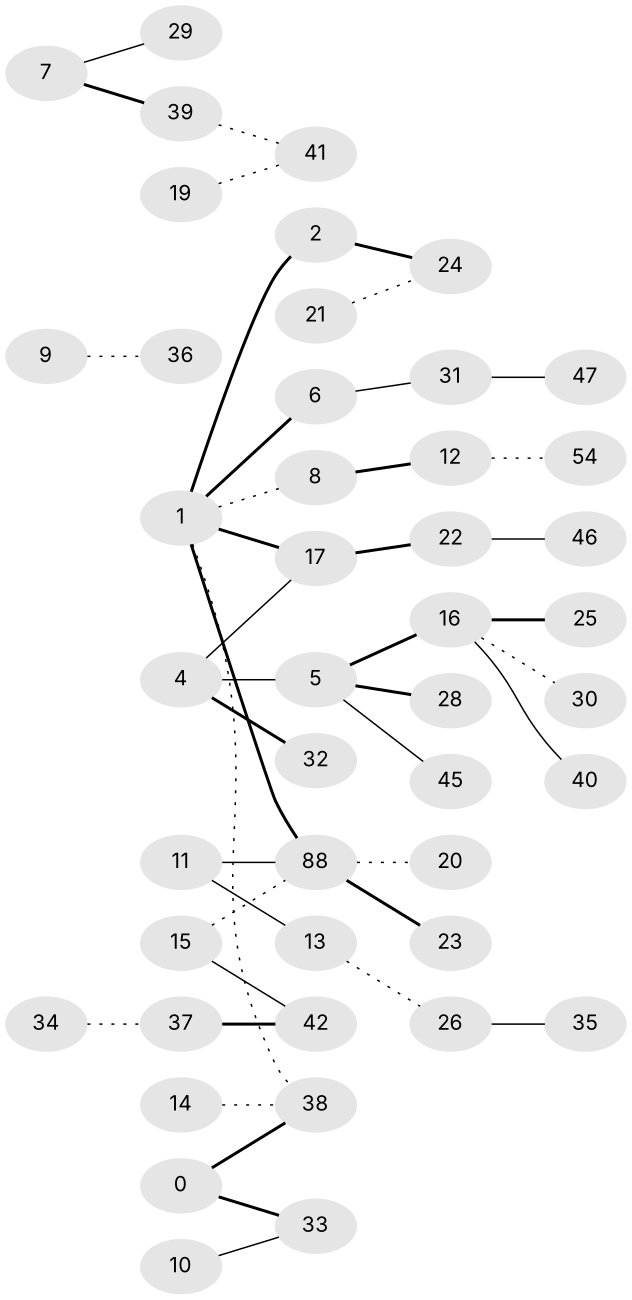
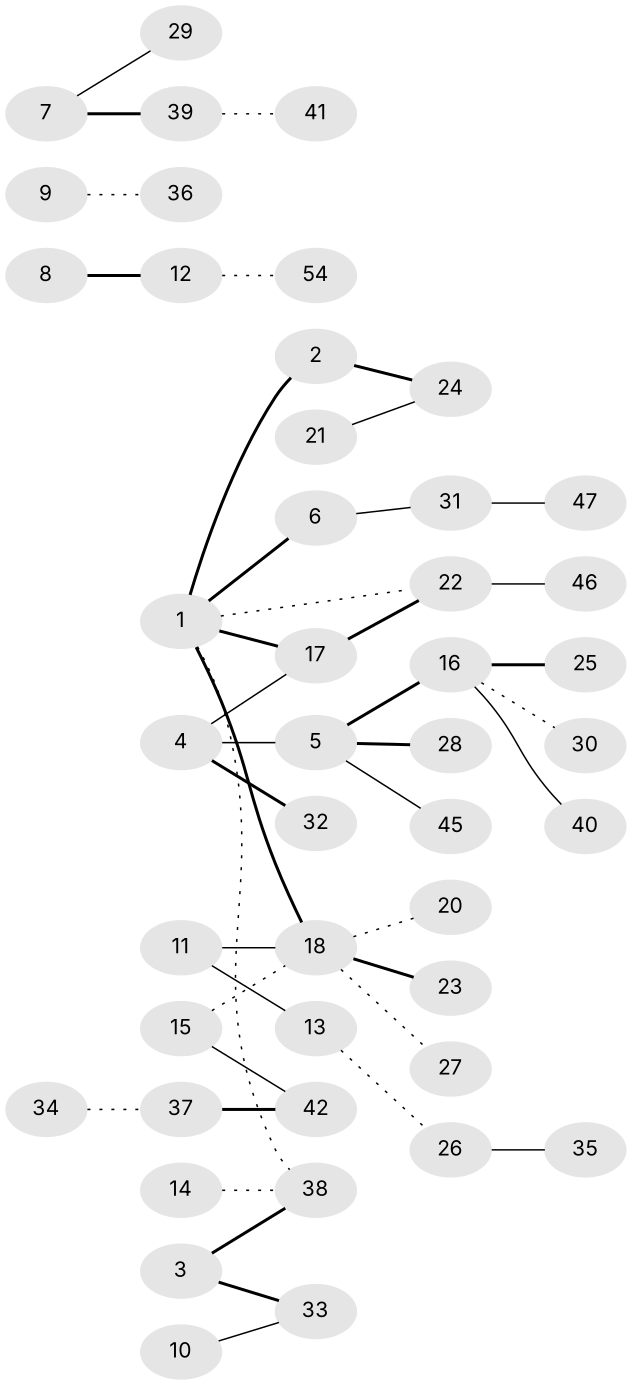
(181, 195) -> none
(383, 291) -> (383, 413)
(249, 498) -> (316, 603)
(316, 862) -> (316, 948)
none -> (451, 1069)
(181, 1186) -> (181, 1271)
